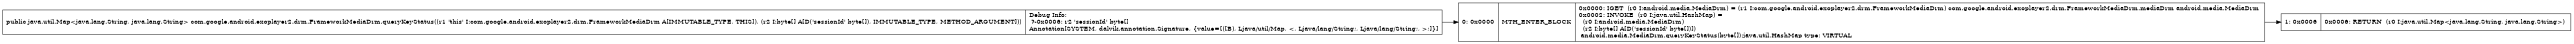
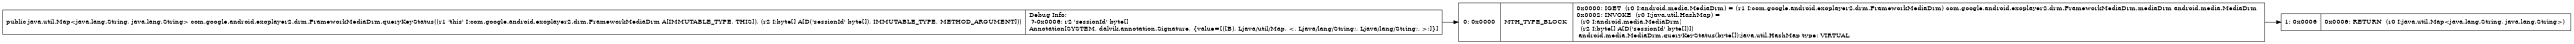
(1537, 22) -> (1536, 22)
